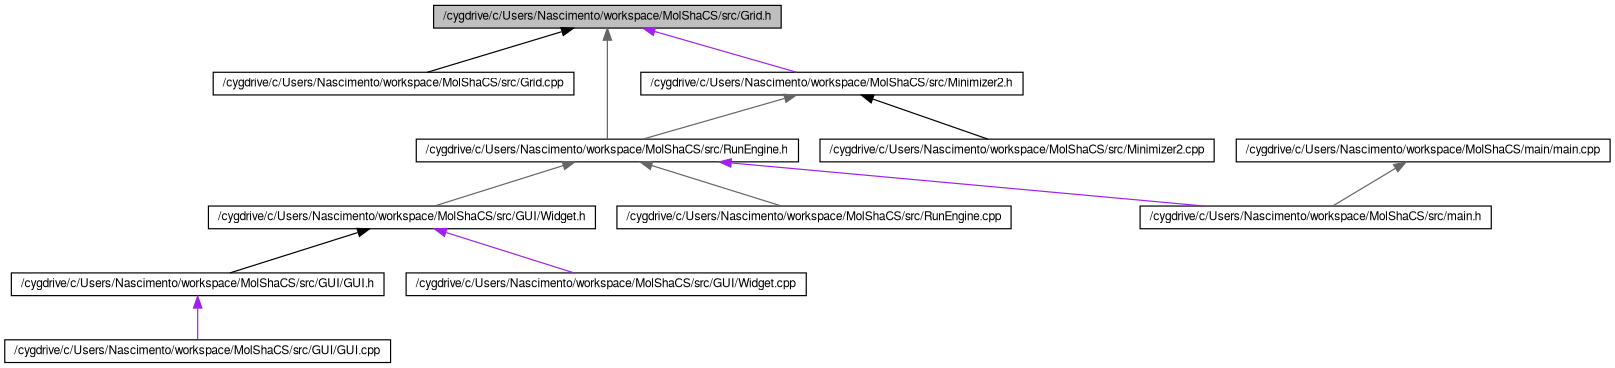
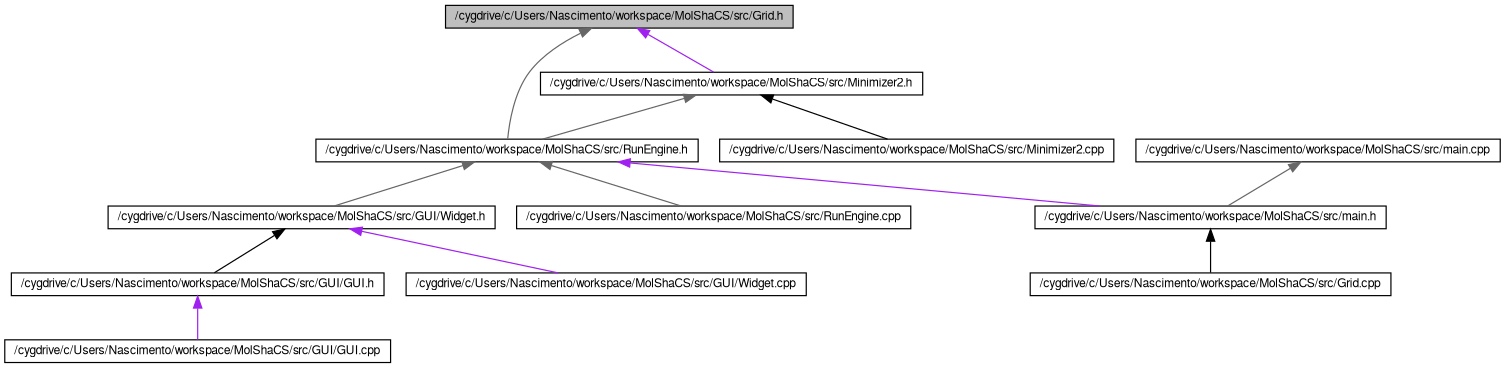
(494, 52) -> (1211, 257)
(1423, 150) -> (1318, 150)
